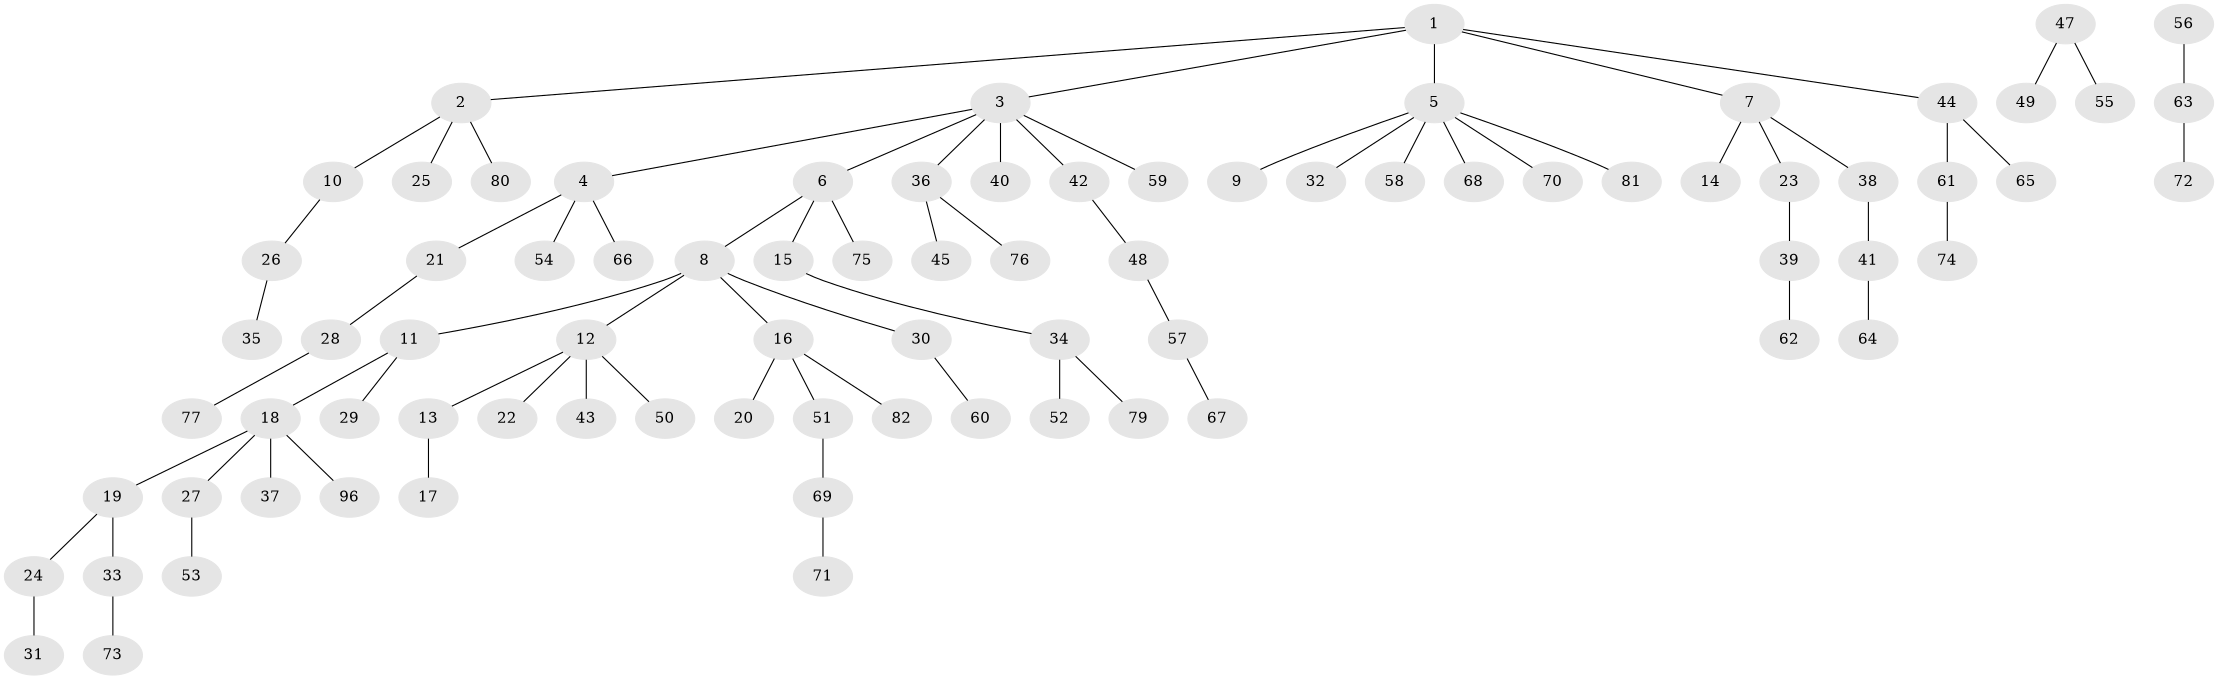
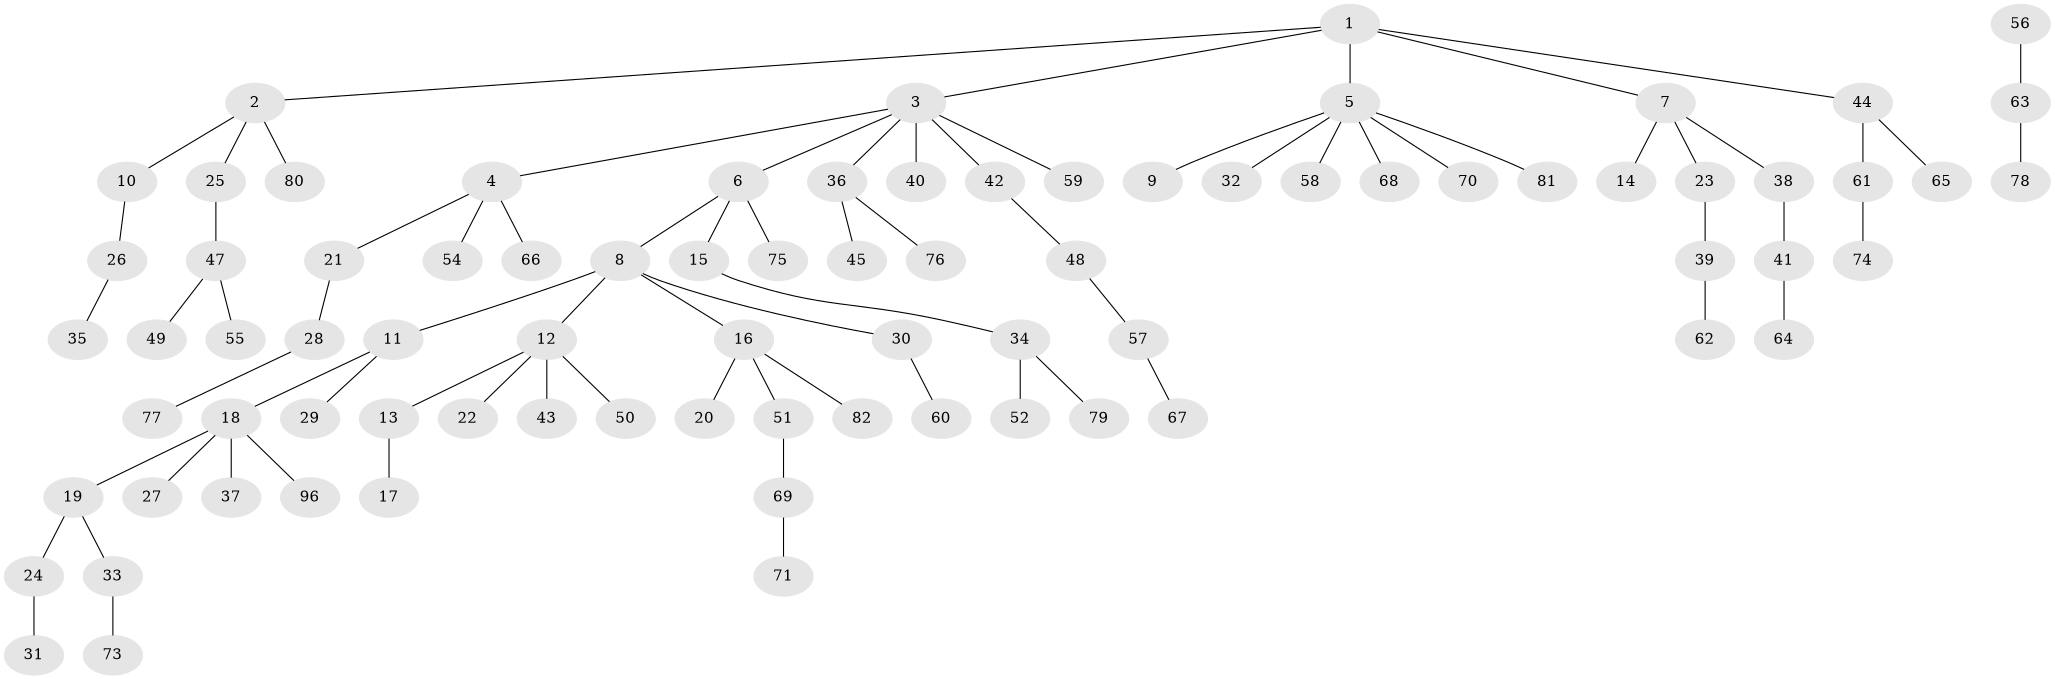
(2184, 182) -> (2021, 182)
none -> (216, 221)
(192, 576) -> none
